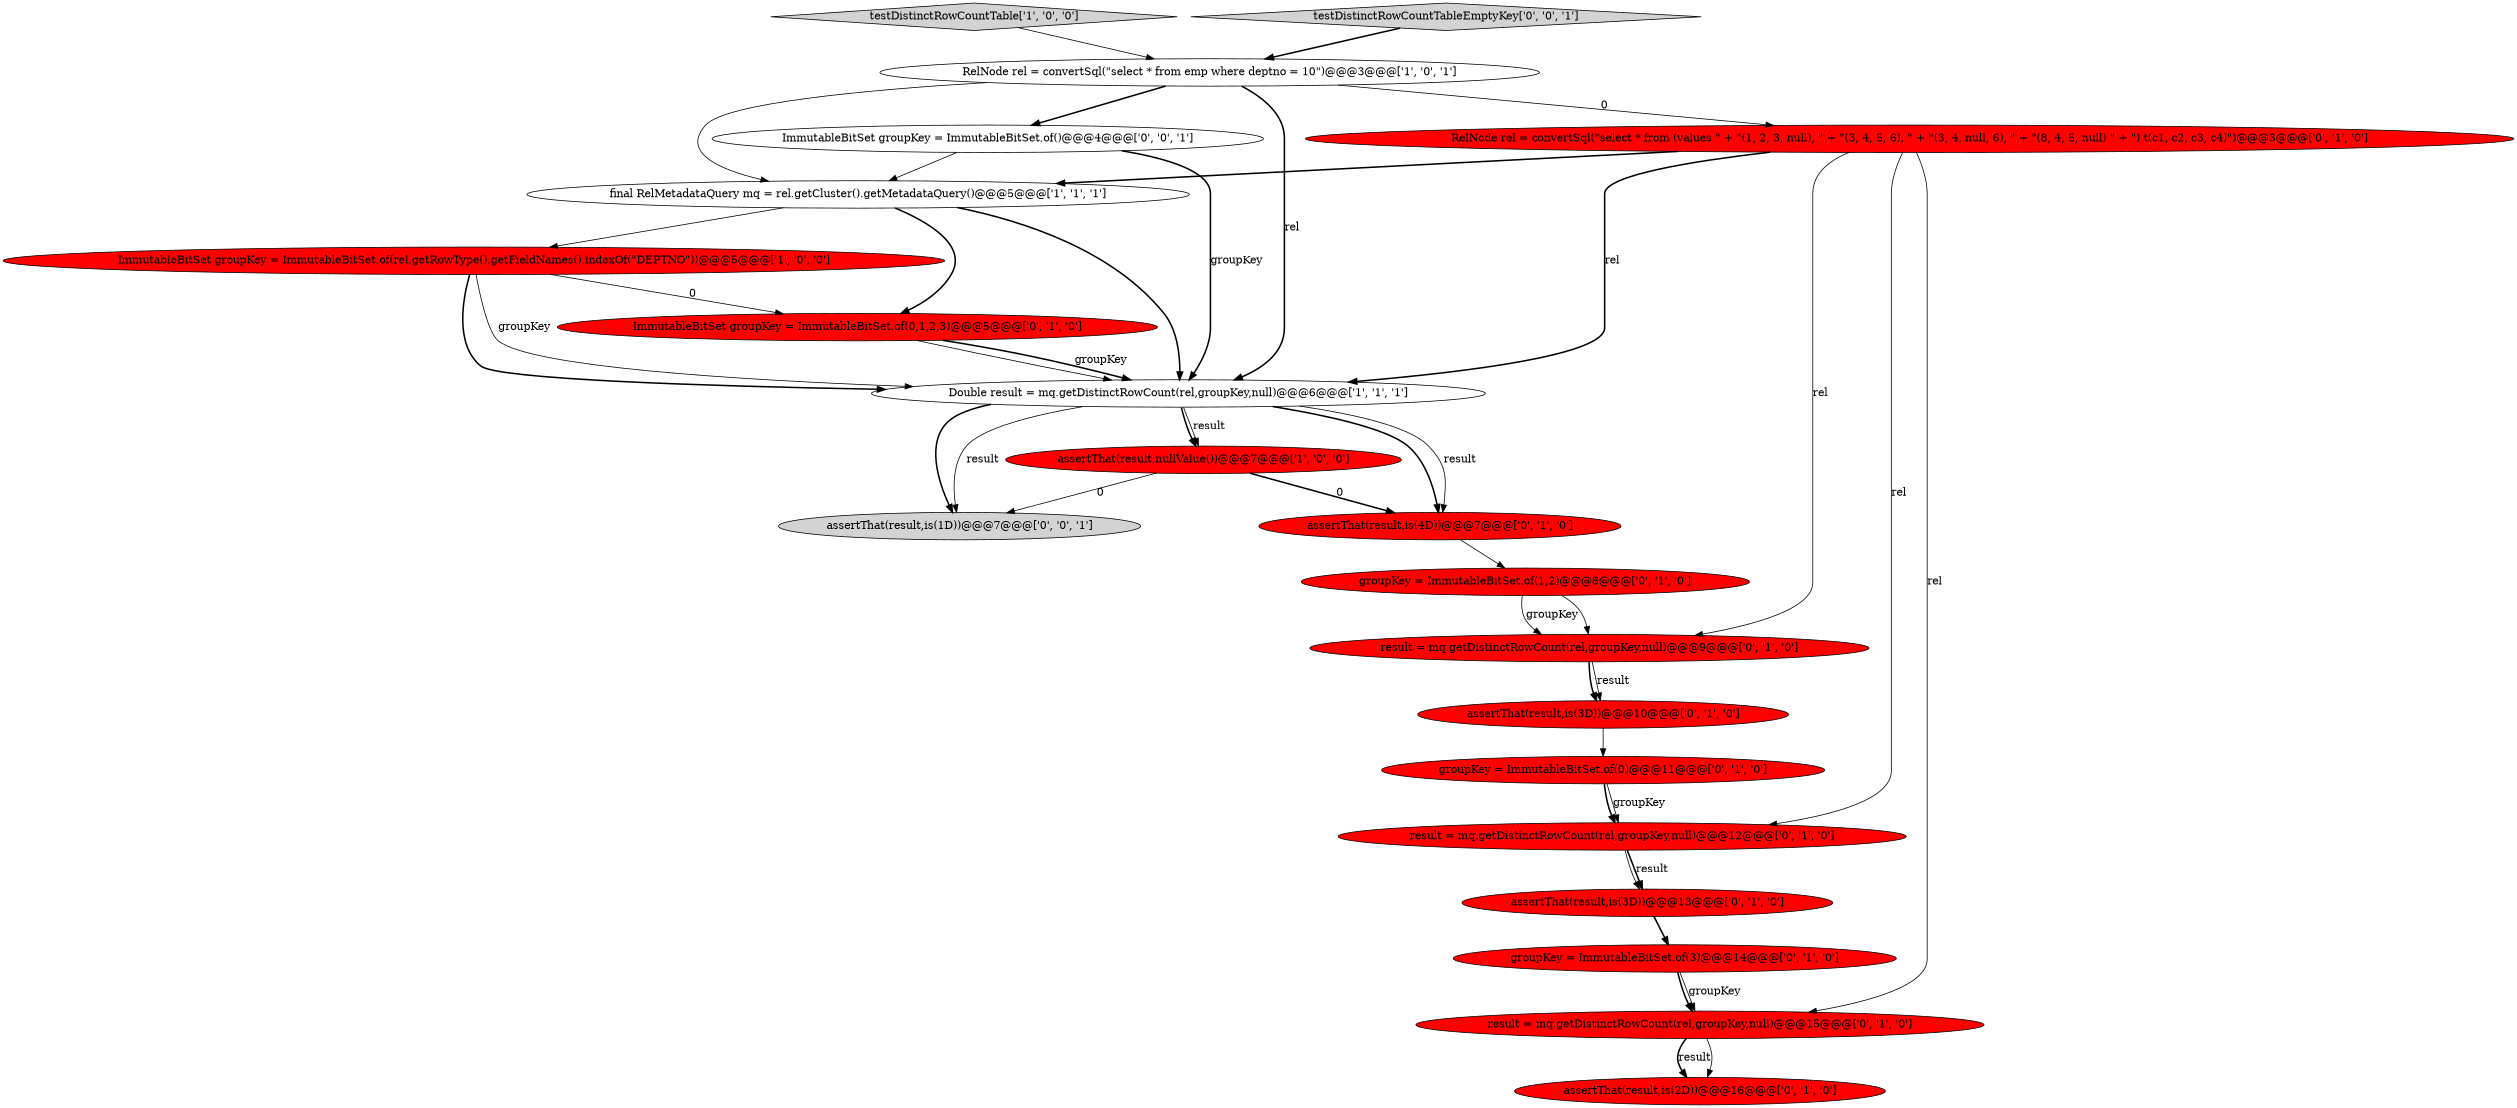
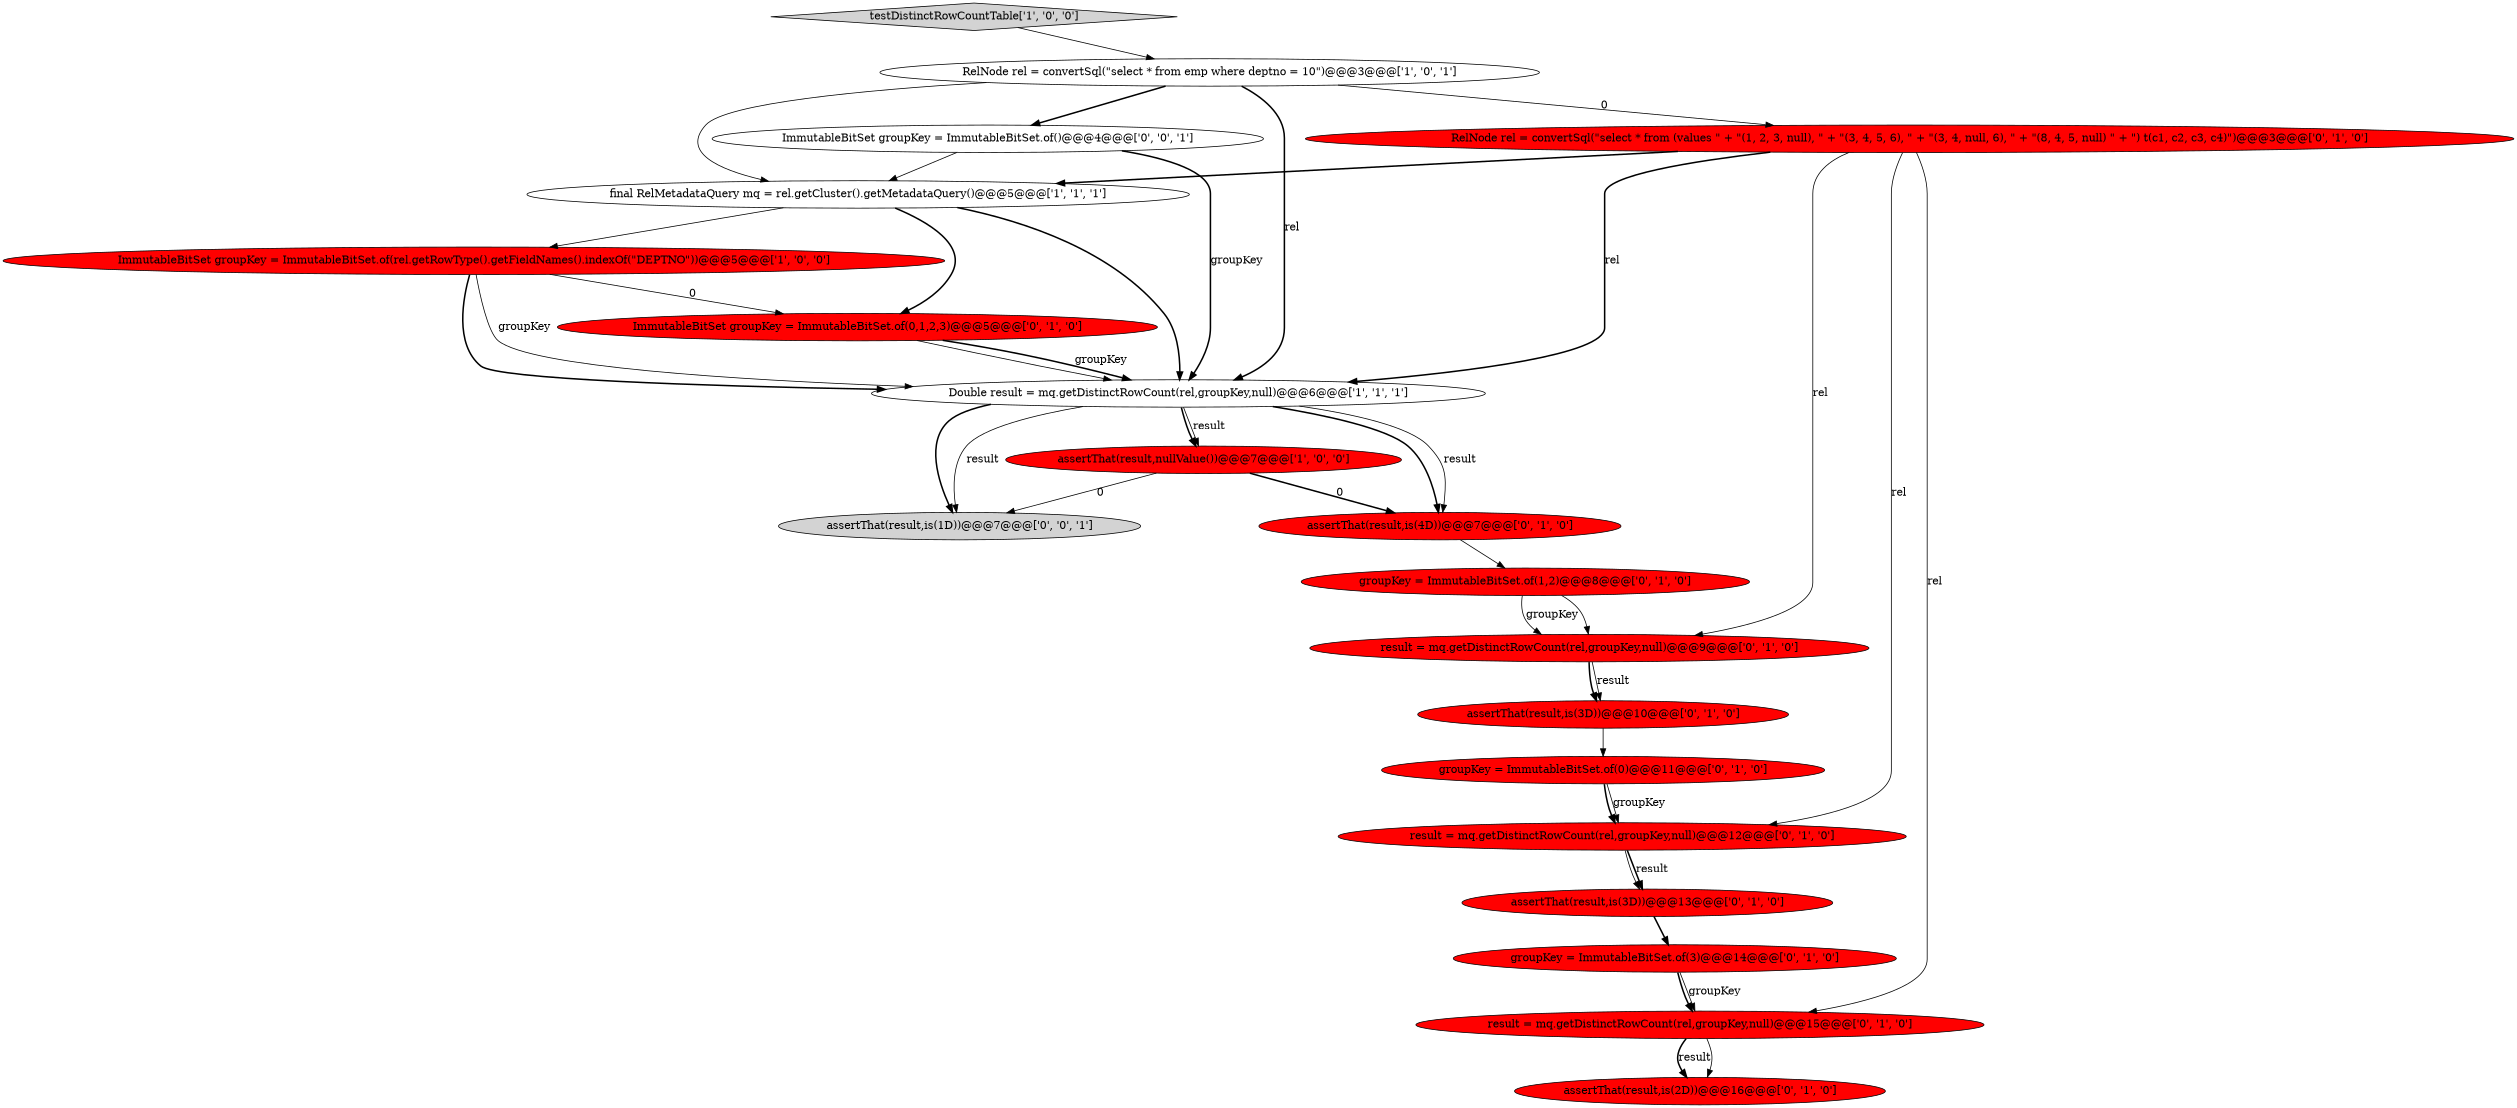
(1446, 17) -> none
